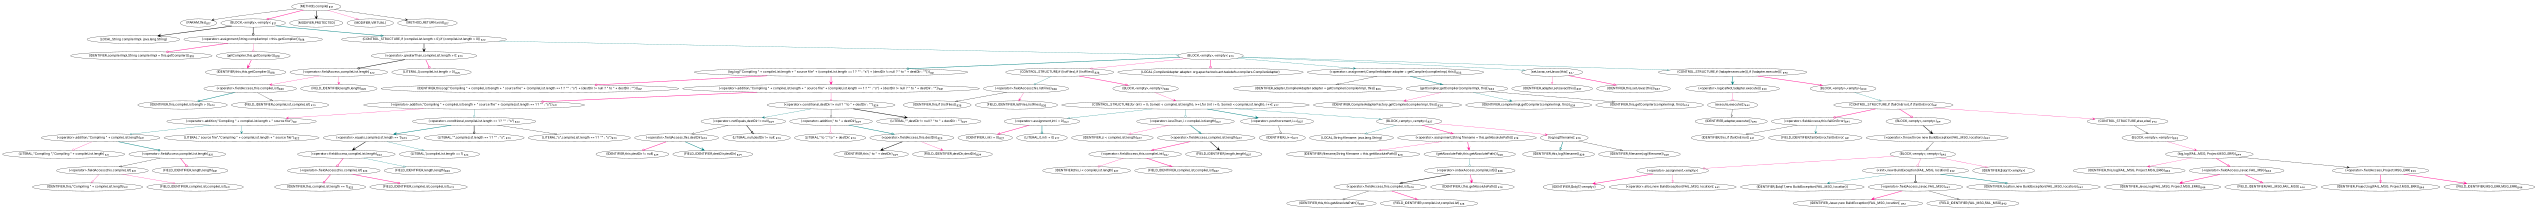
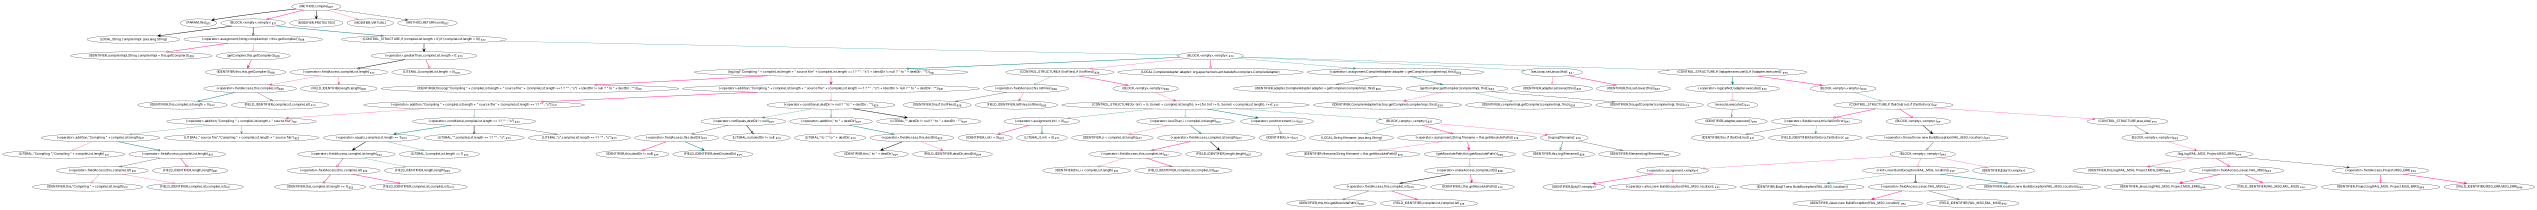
(331, 6) -> (331, 6)
(255, 14) -> (255, 14)
(1492, 97) -> (1492, 97)
